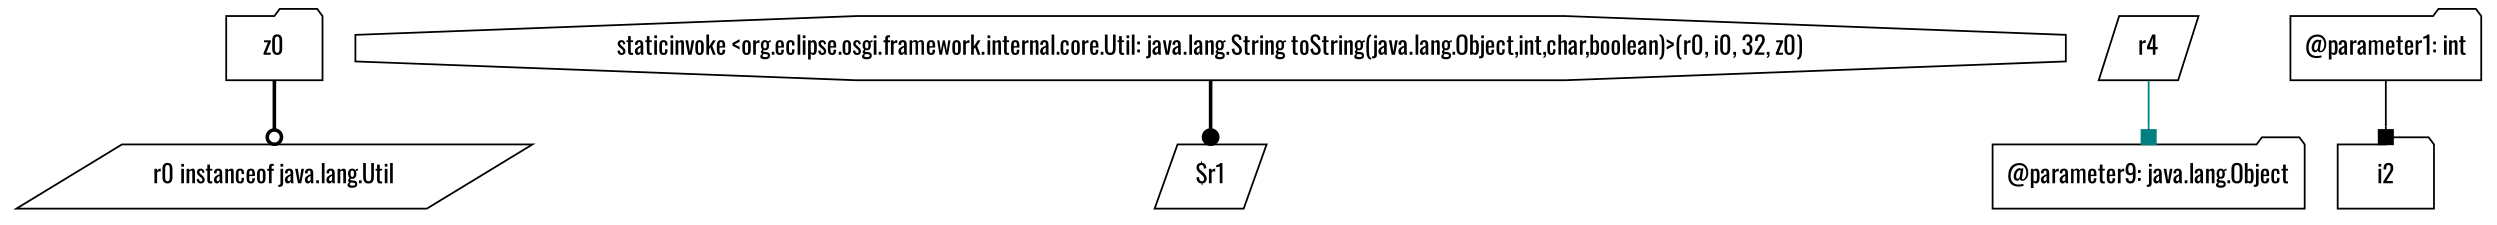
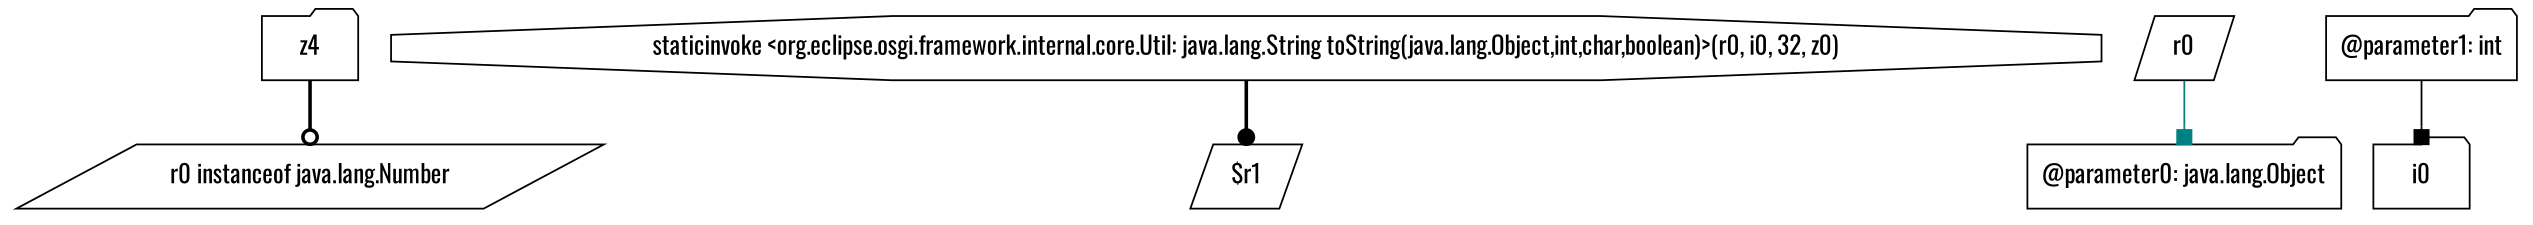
(274, 48) -> (310, 48)
(2149, 48) -> (2184, 48)
(274, 177) -> (310, 177)
(2149, 177) -> (2184, 177)
(2386, 177) -> (2422, 177)
